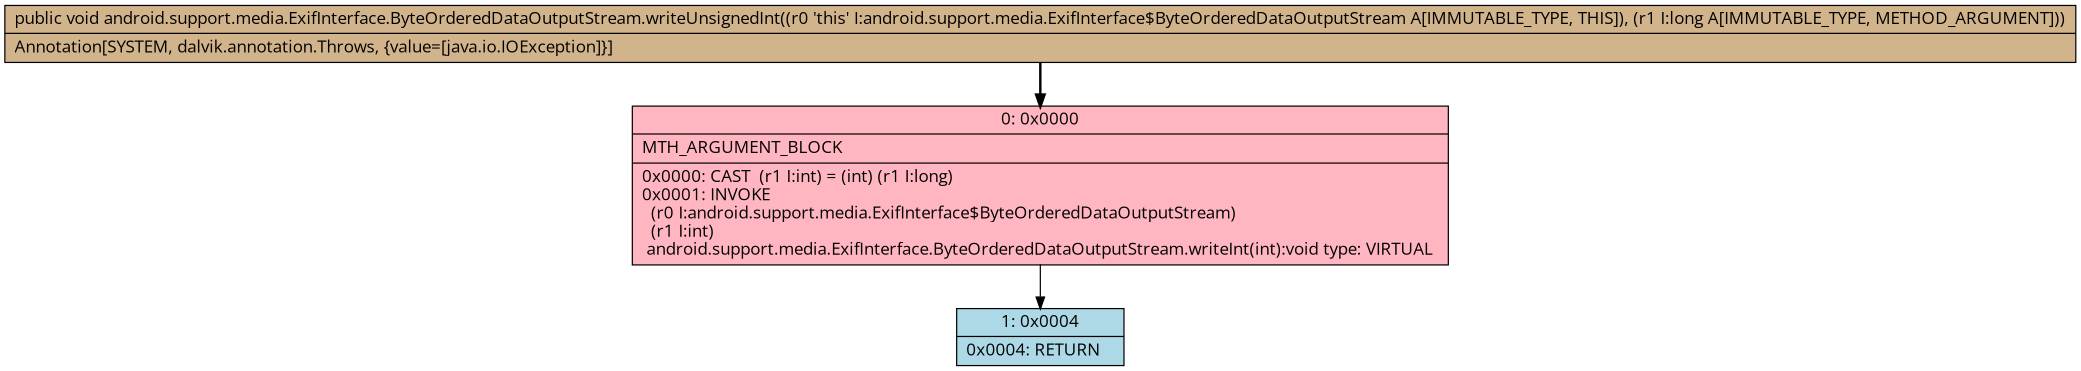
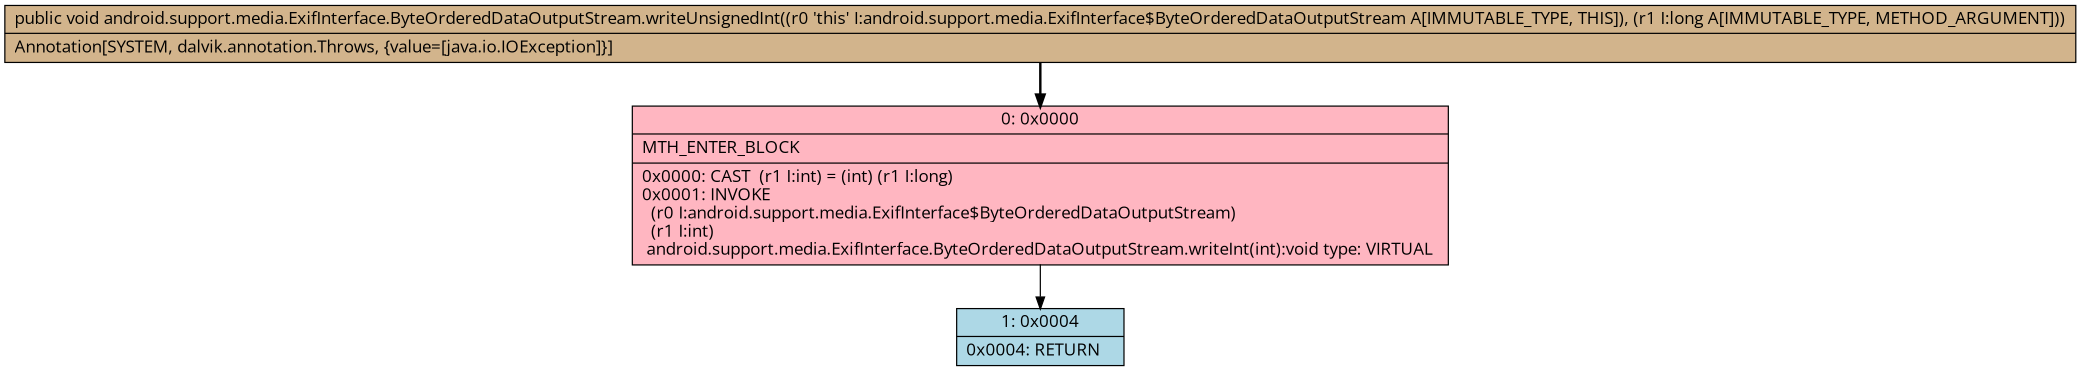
(743, 148) -> (721, 148)
